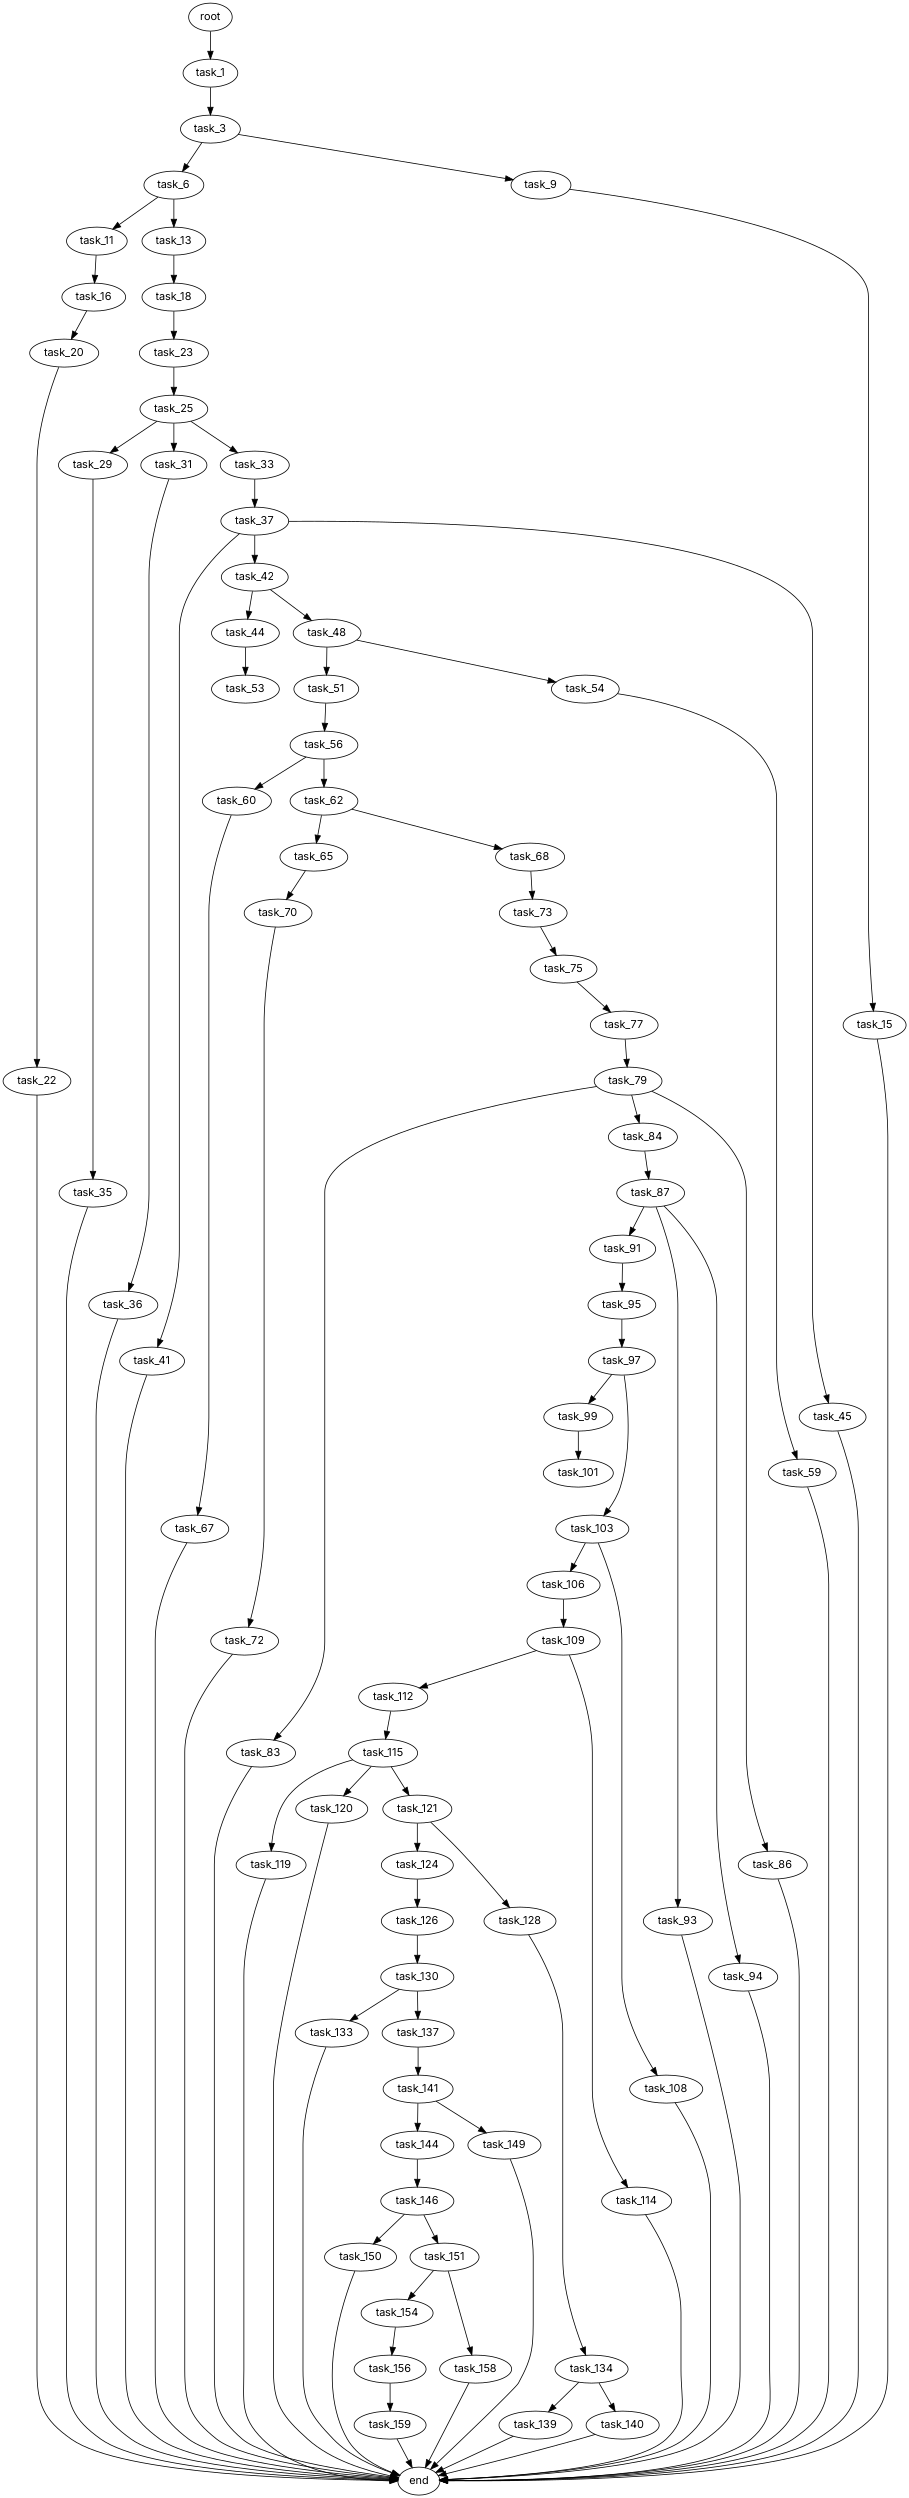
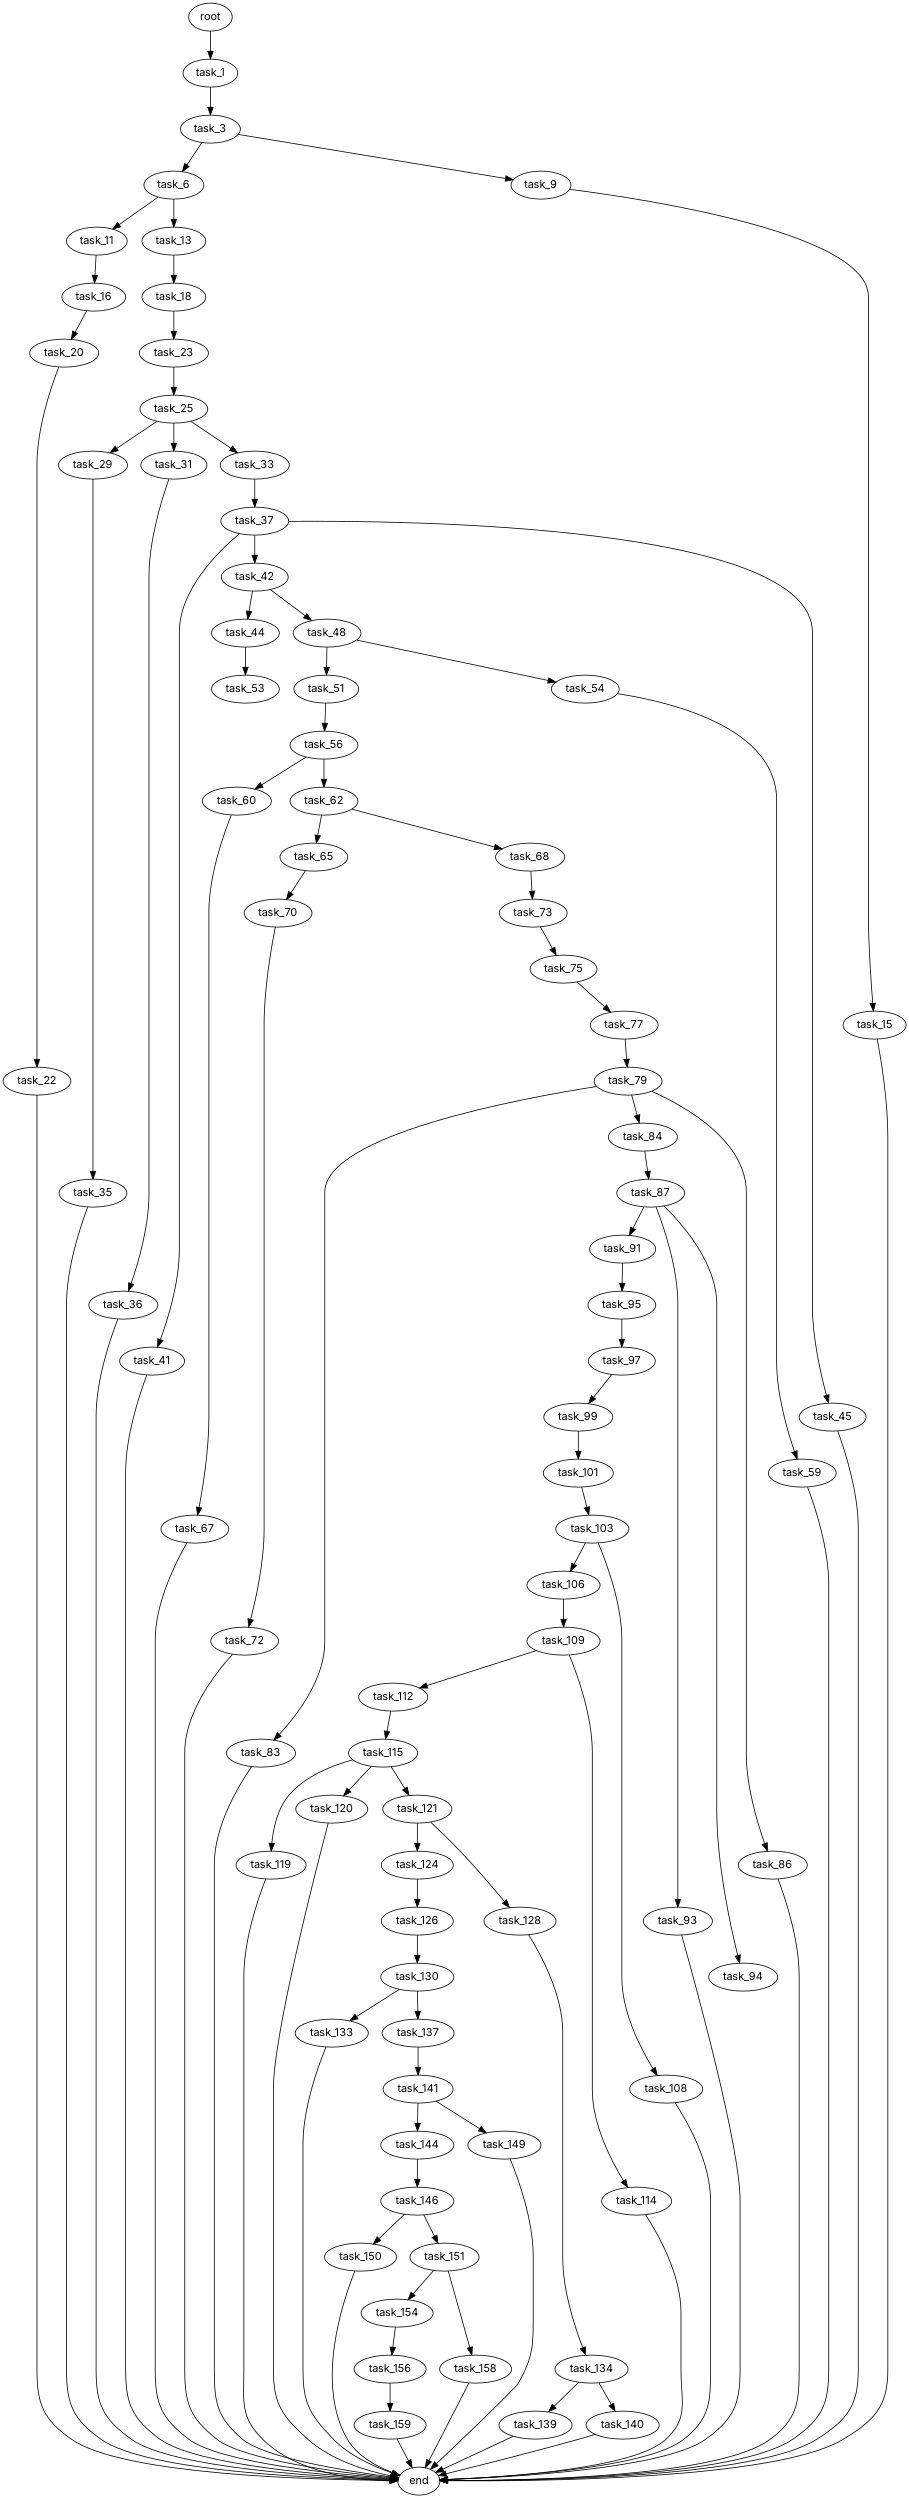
(628, 1444) -> (584, 1497)
(770, 2371) -> none
